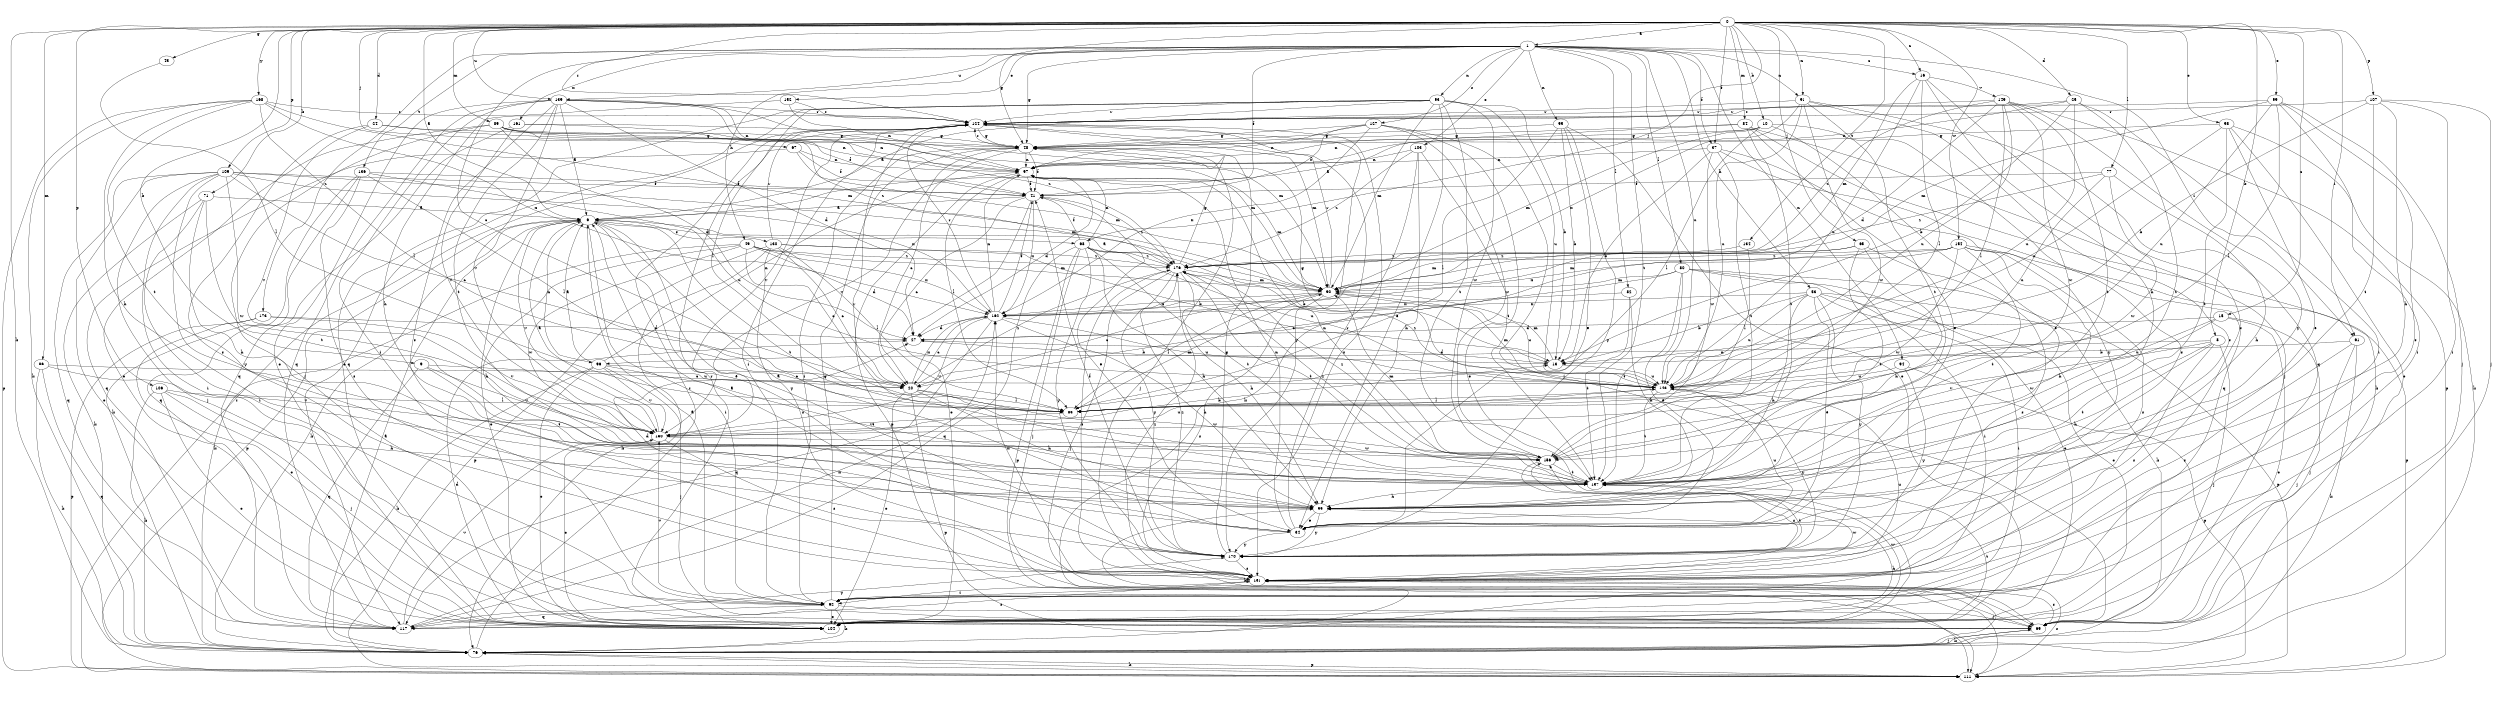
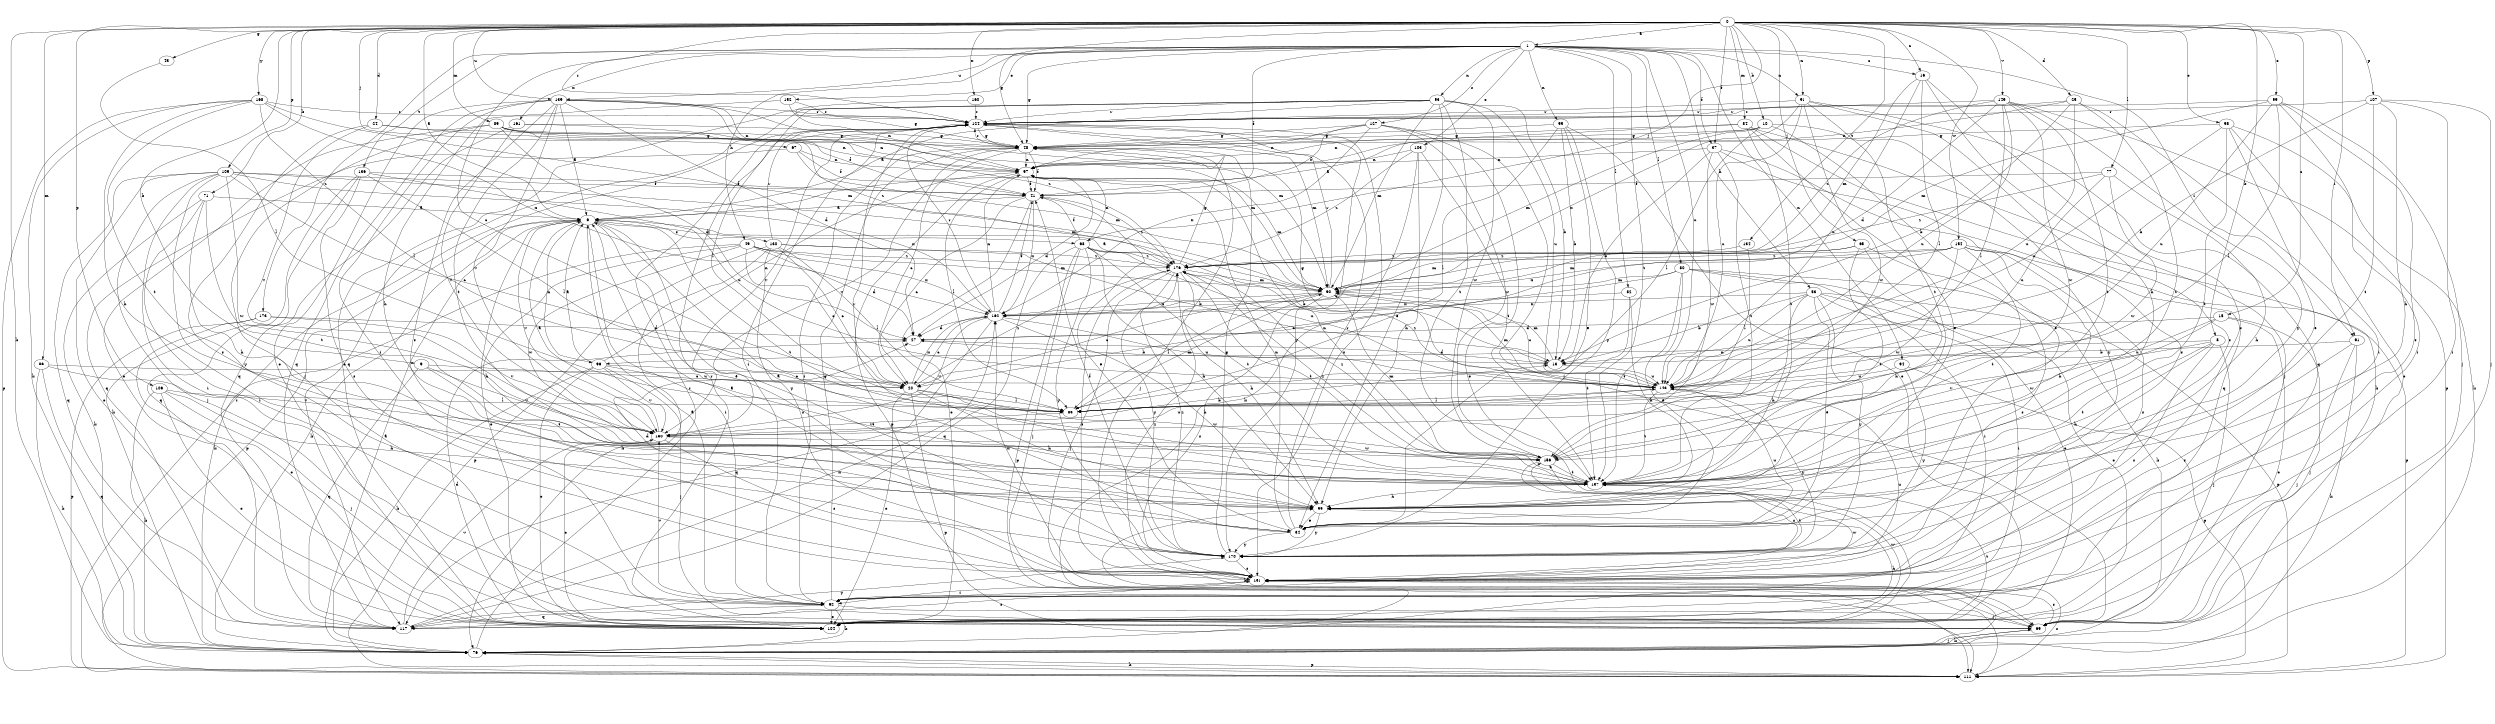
(1962, 84) -> (1893, 25)
none -> (976, 100)
